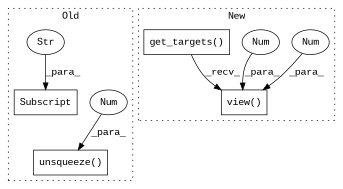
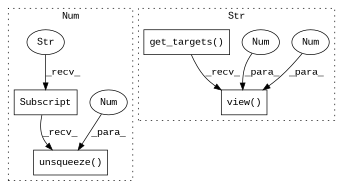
(71, 16) -> (71, 16)
(237, 16) -> (237, 16)
(63, 72) -> (63, 72)
none -> (41, 131)
